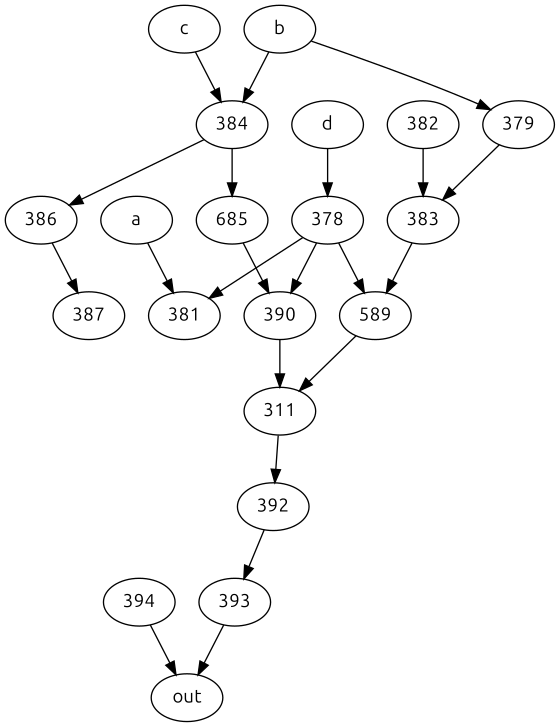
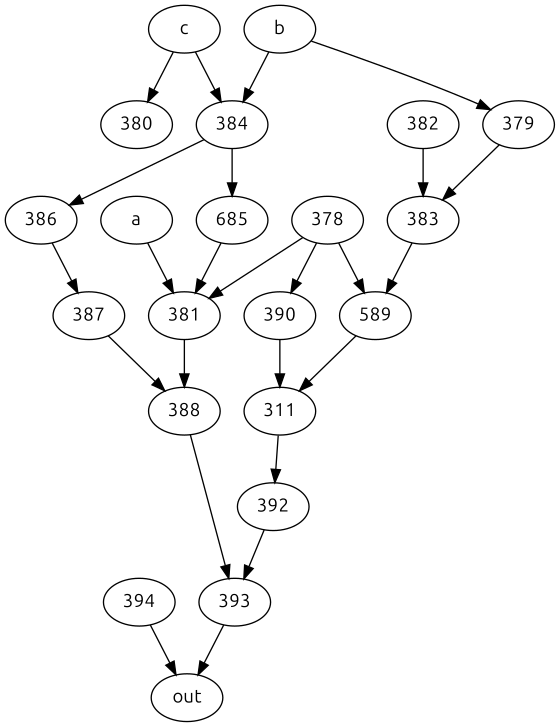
none -> (137, 125)
(328, 125) -> none
(252, 260) -> (211, 262)
none -> (184, 411)
